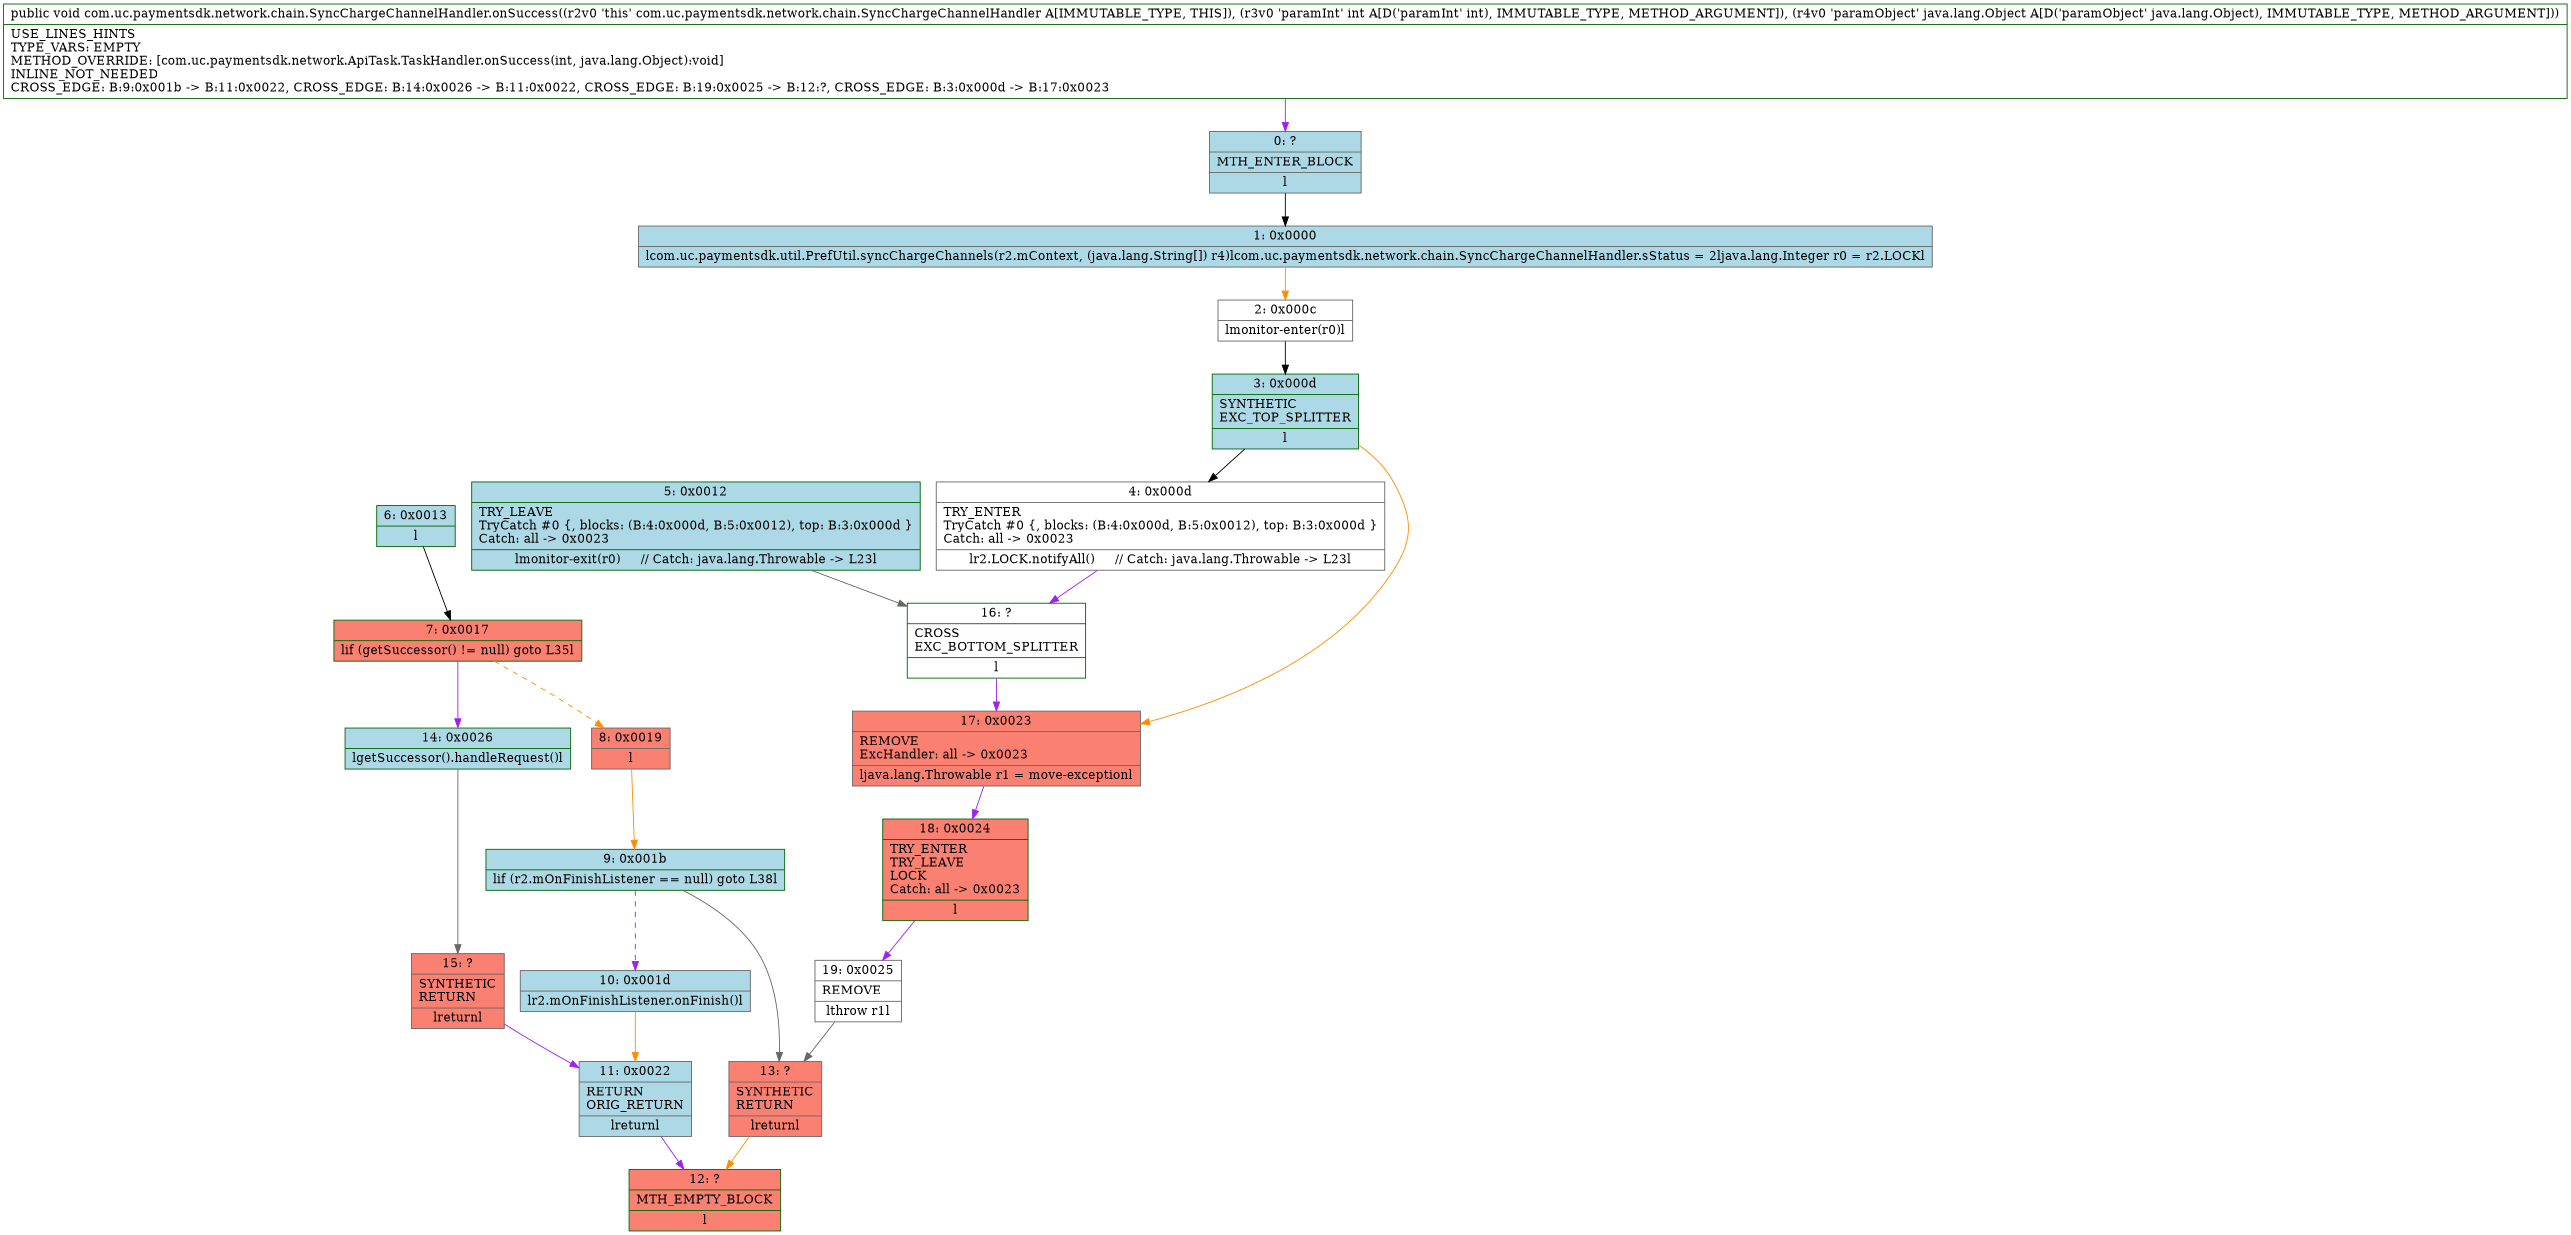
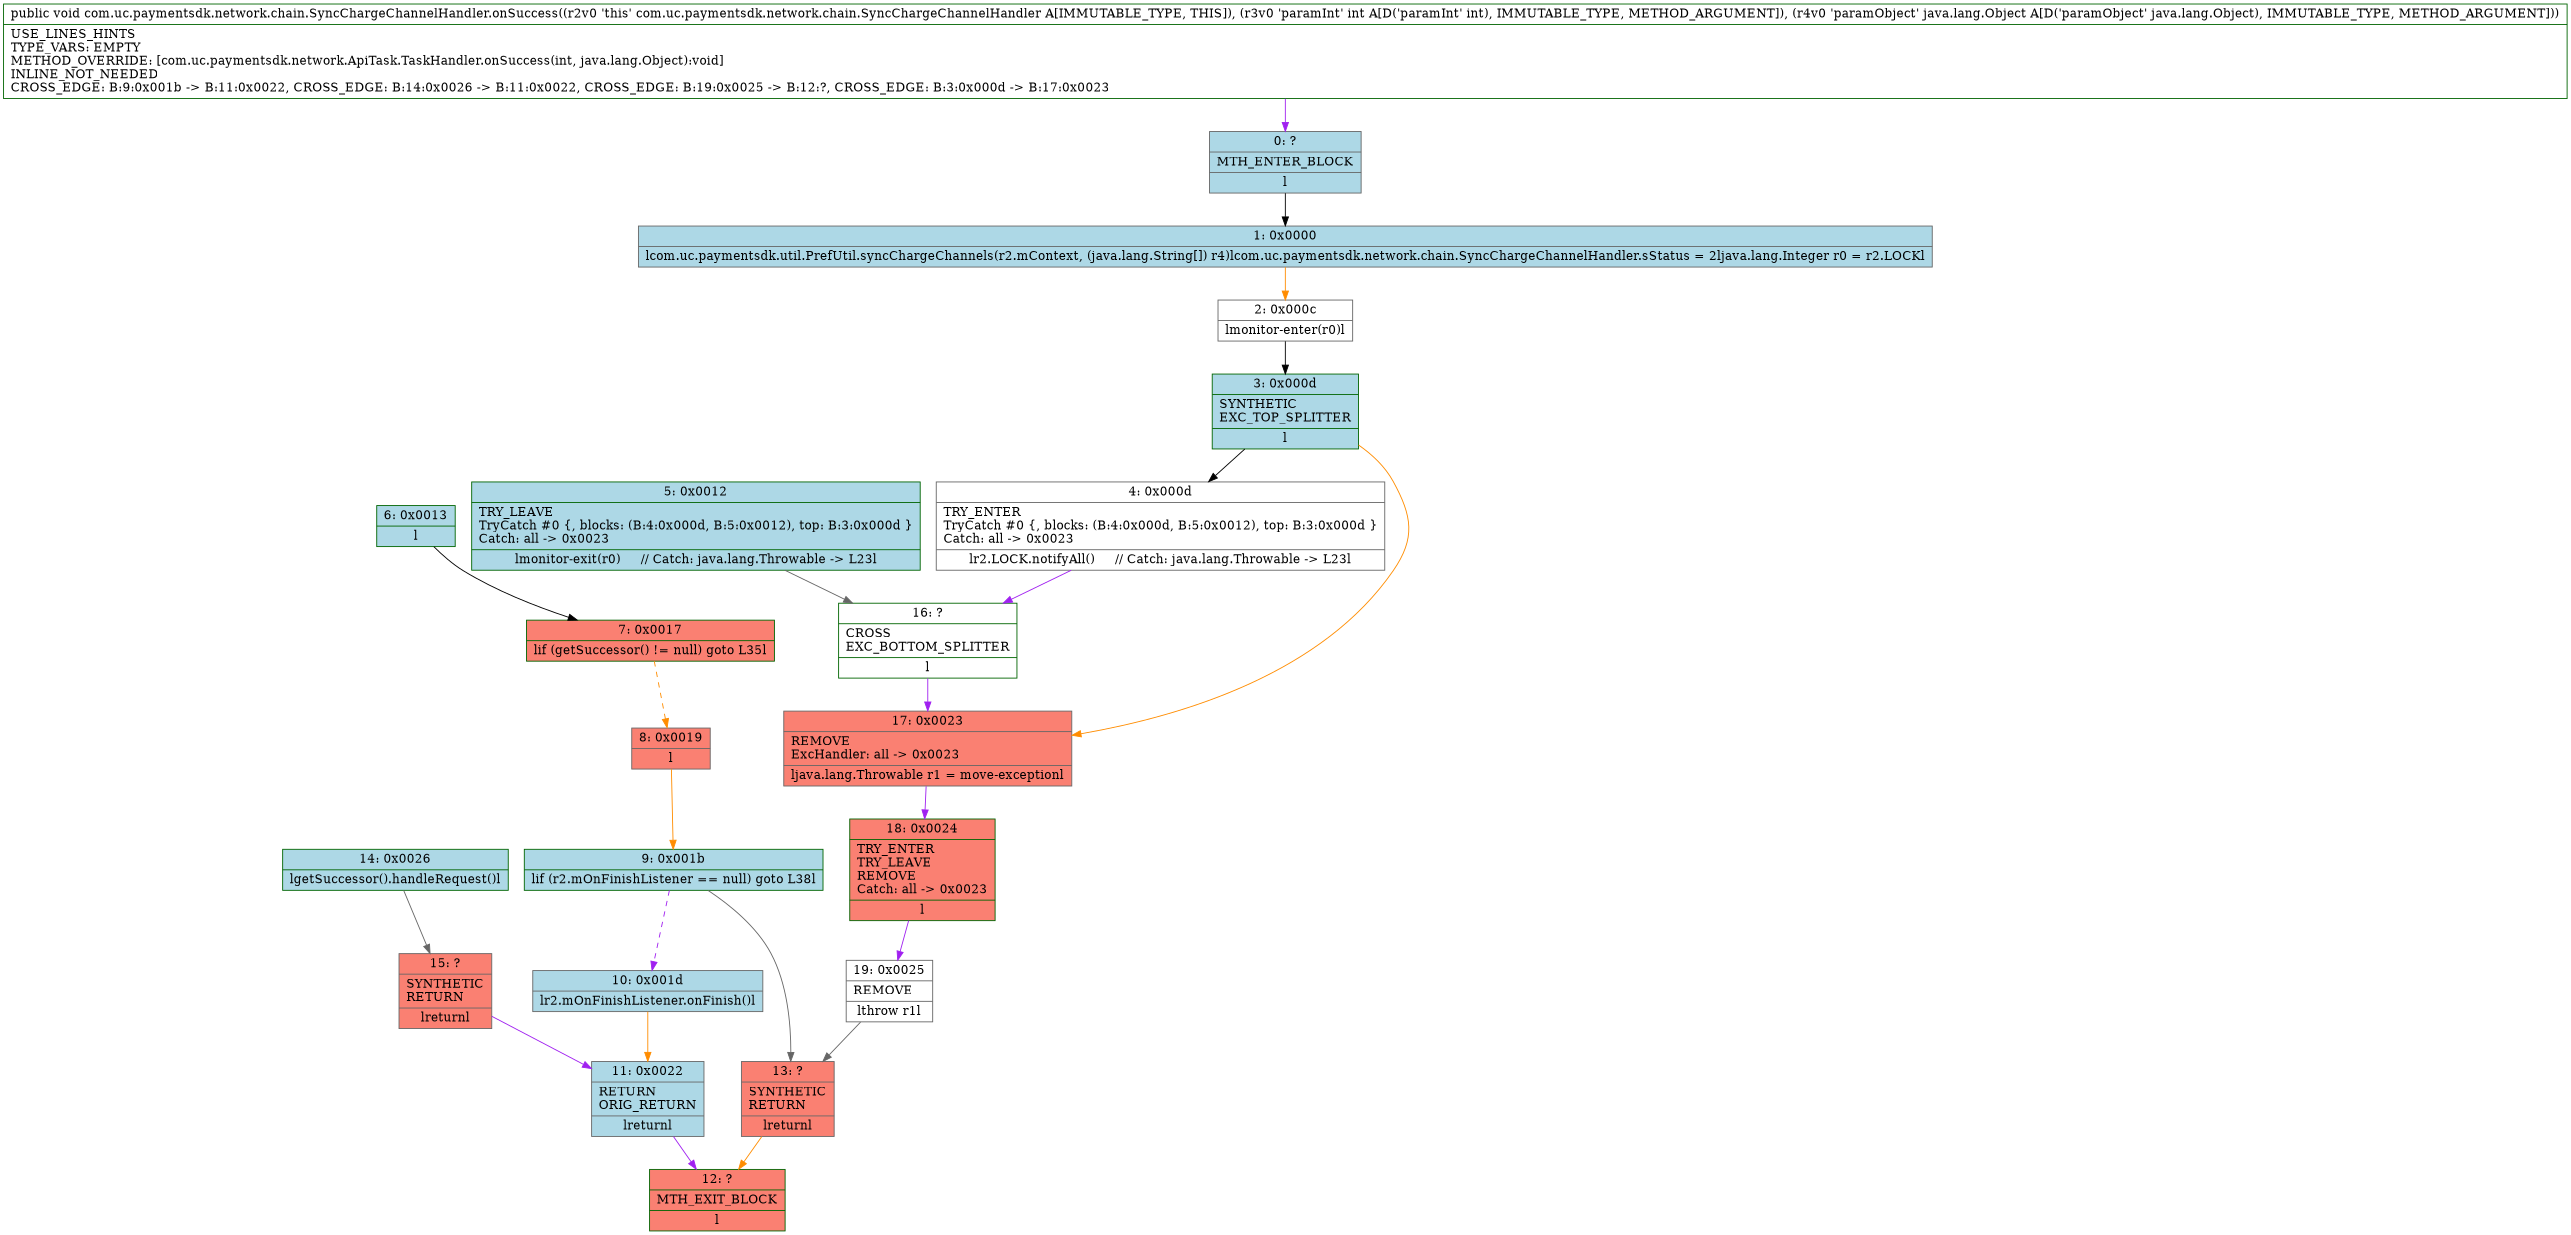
(458, 690) -> none
(909, 876) -> (887, 876)
(705, 1200) -> (717, 1200)
